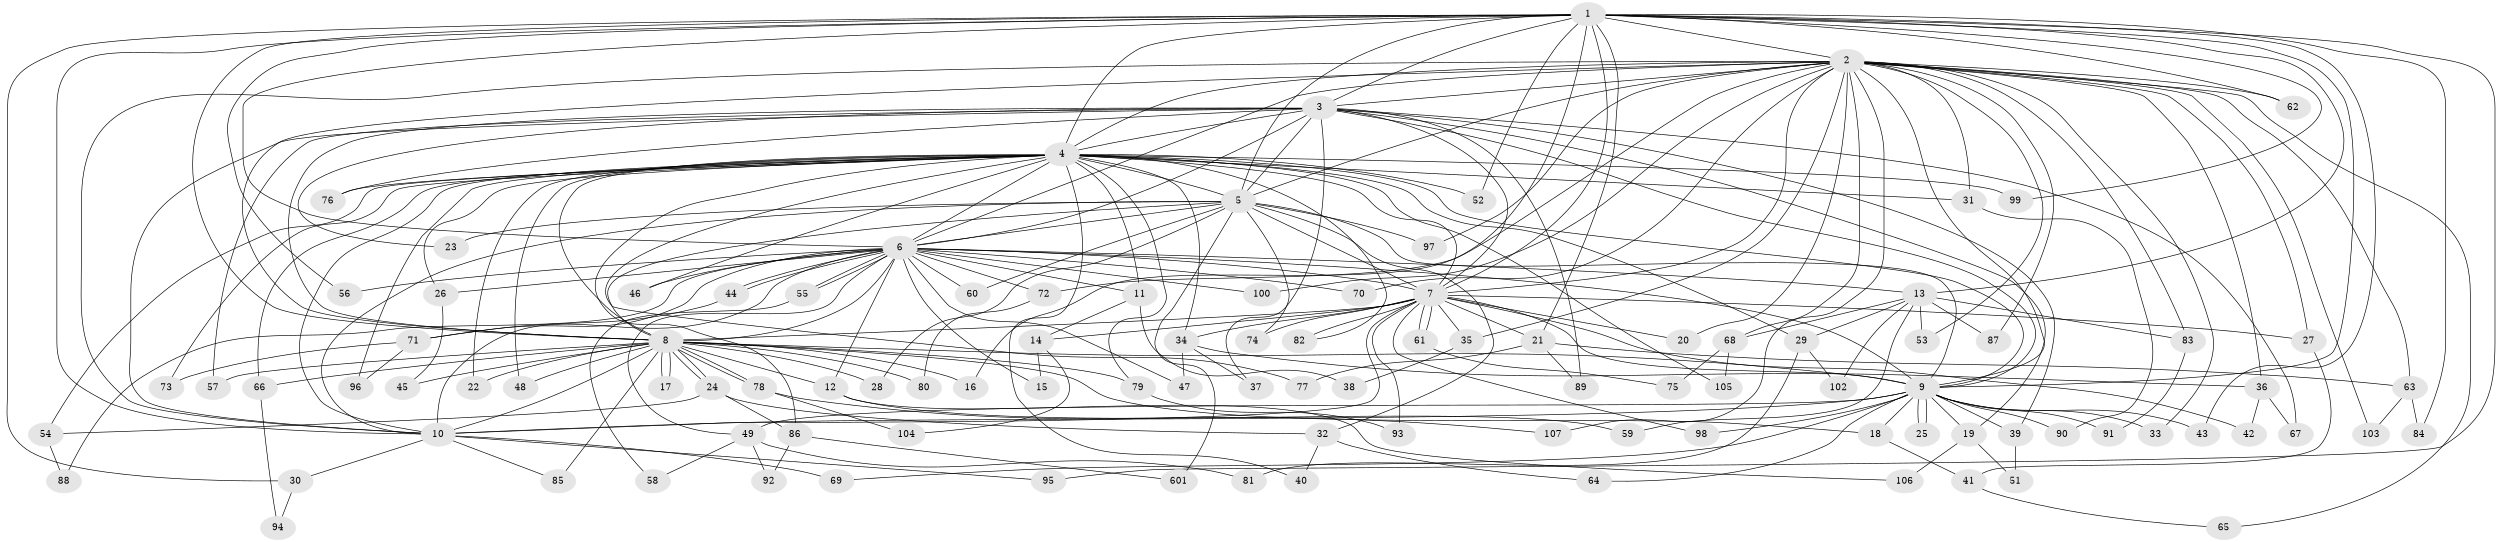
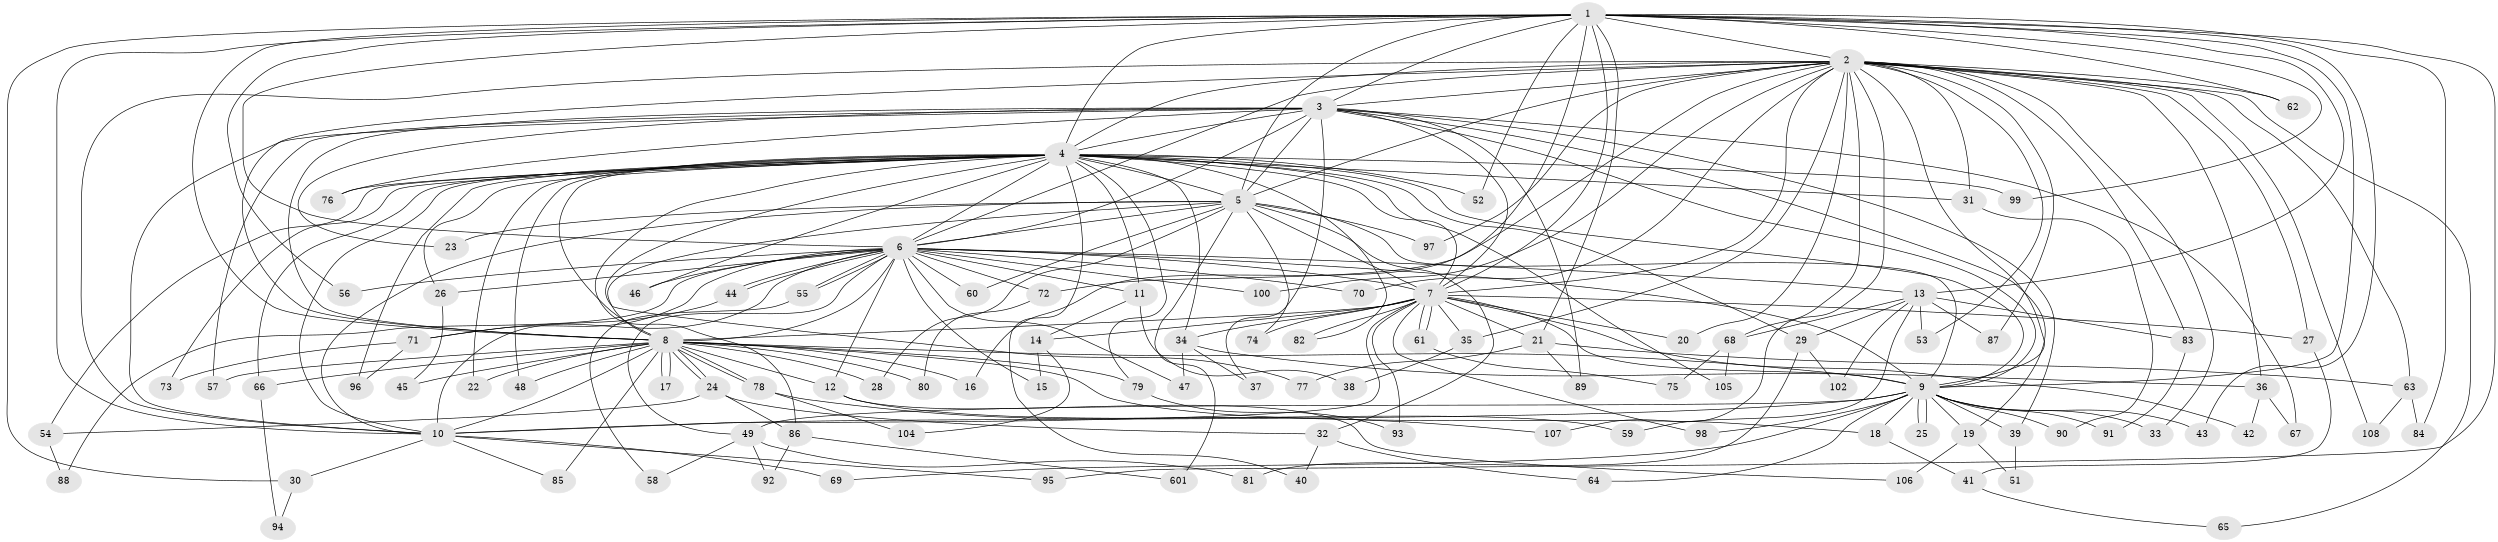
(2371, 435) -> (2371, 435)
